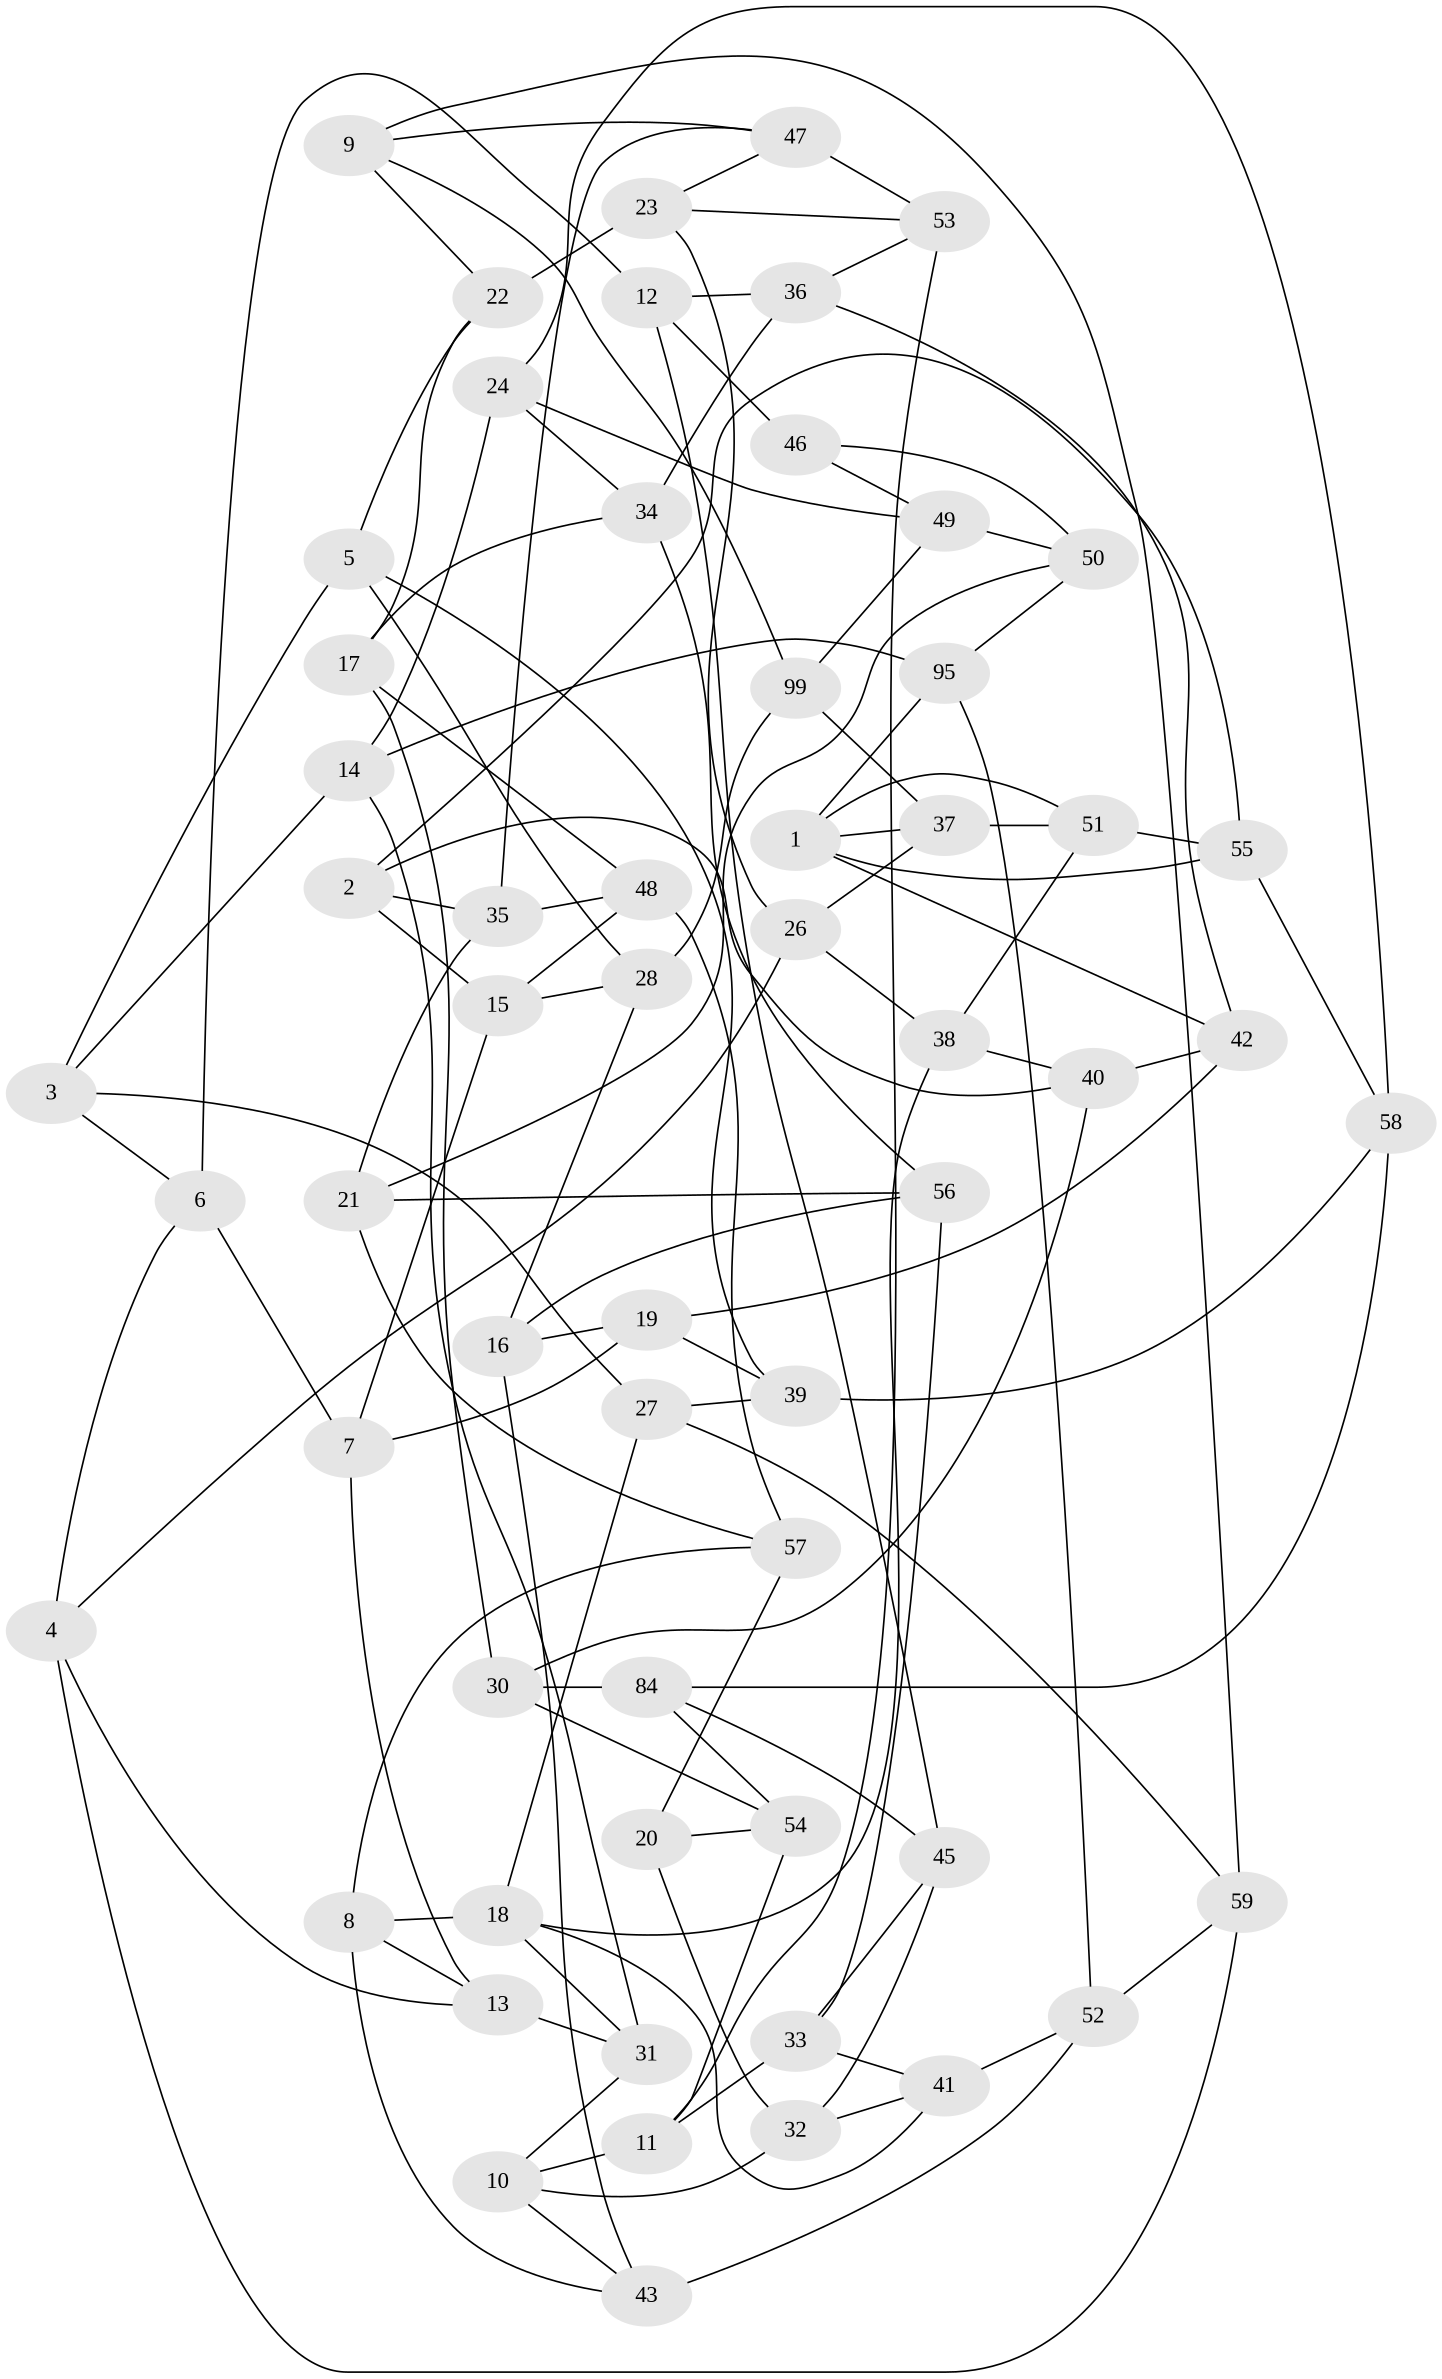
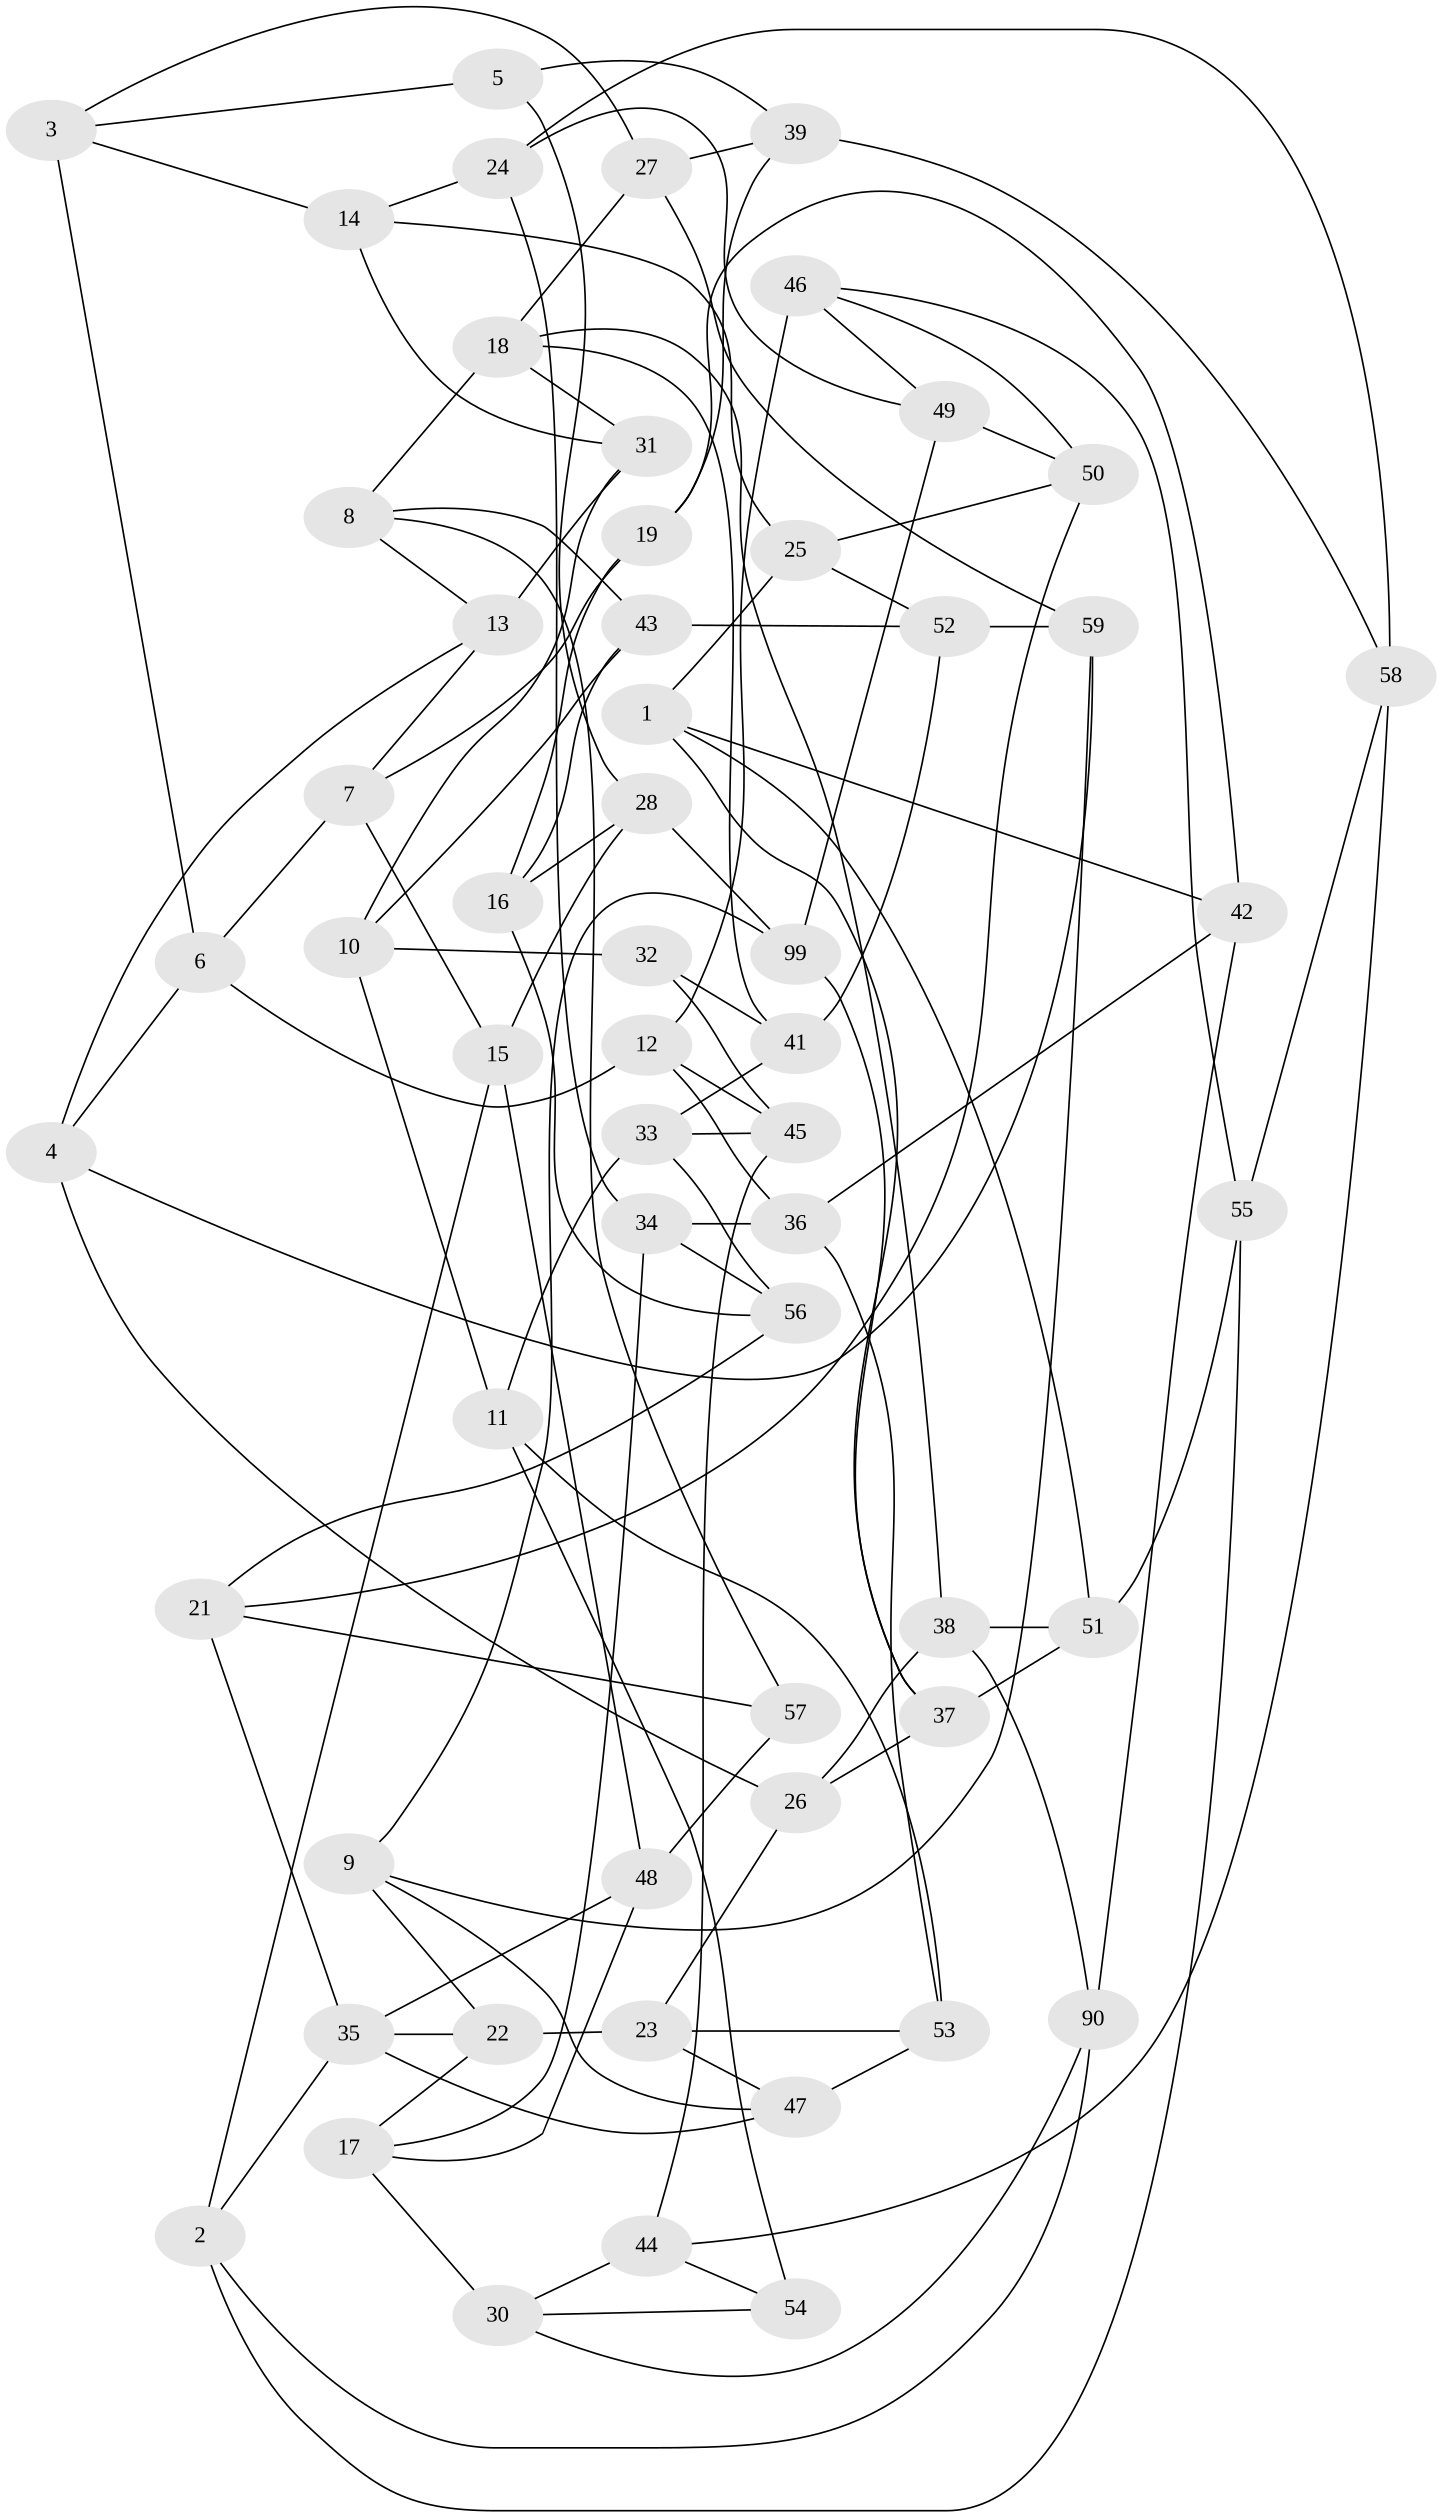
(408, 421) -> (424, 2034)
(945, 673) -> (796, 551)
(1017, 879) -> (1180, 634)
(1093, 1079) -> (1093, 2019)
(647, 1687) -> (647, 2246)
(647, 1839) -> none
